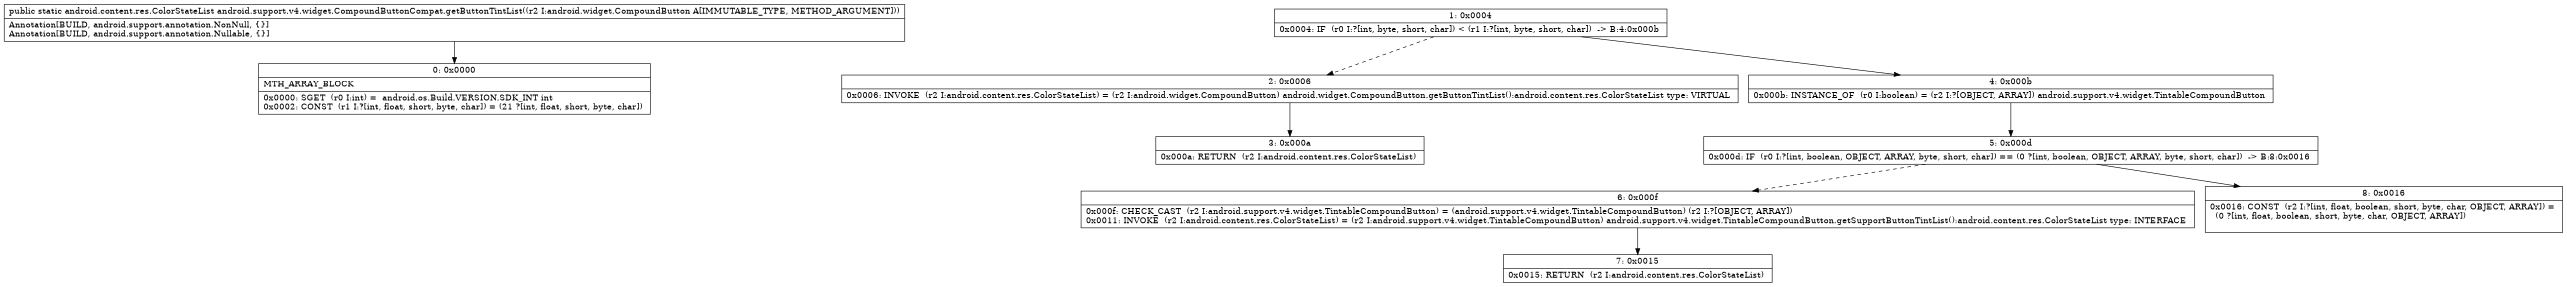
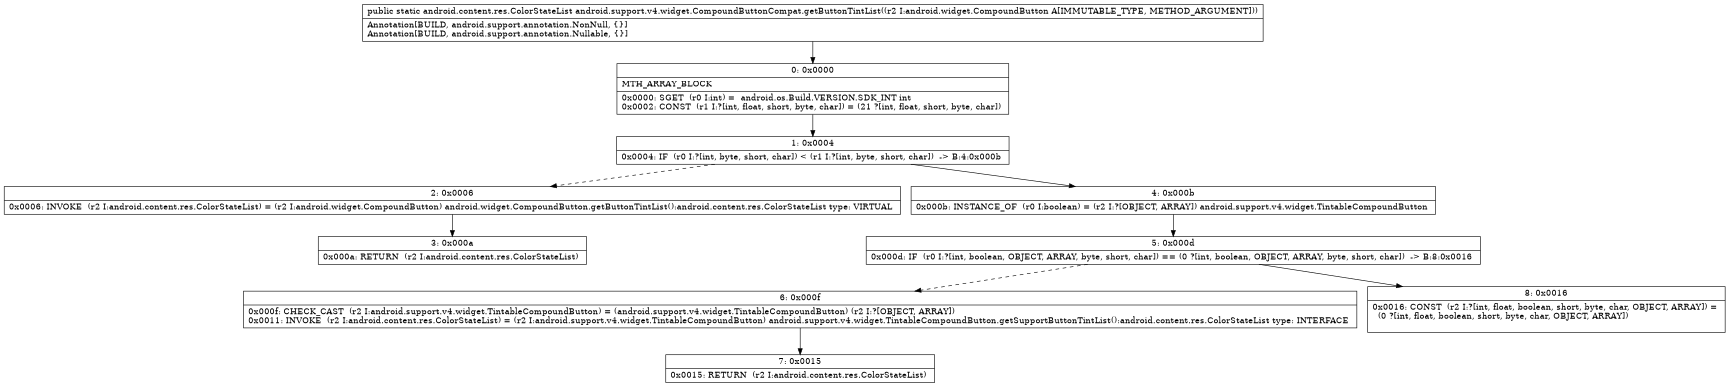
none -> (813, 122)
